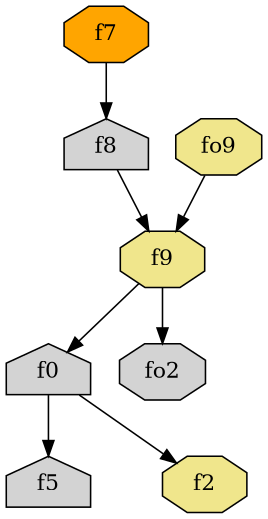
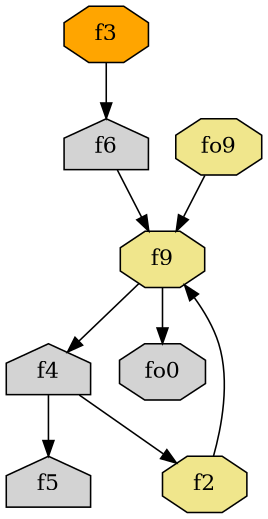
(106, 34) -> (106, 34)
(106, 147) -> (106, 147)
(48, 372) -> (48, 372)
(162, 372) -> (162, 372)
none -> (224, 374)
